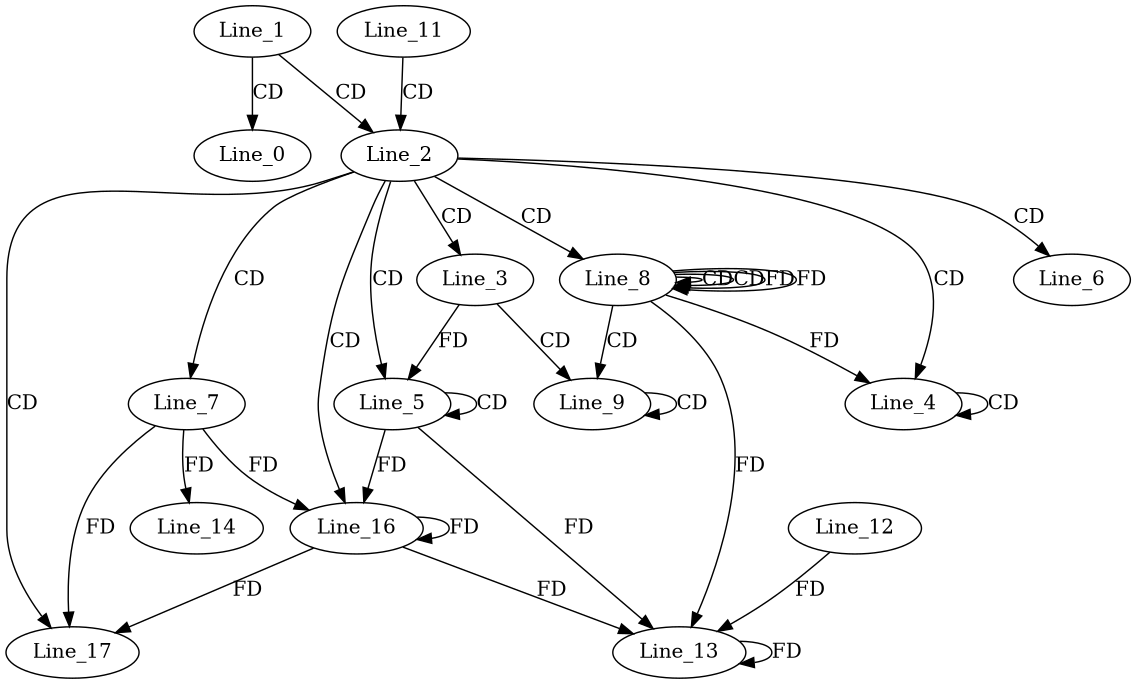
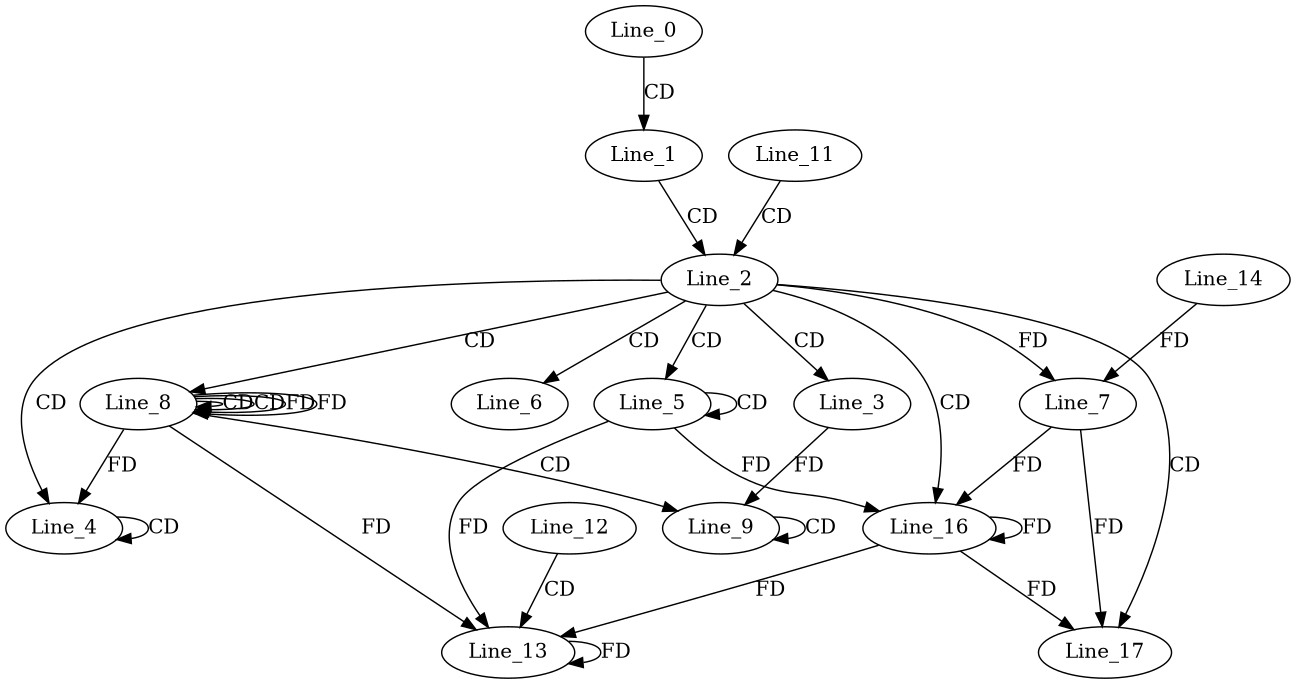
(252, 86) -> (644, 86)
(250, 280) -> (1034, 342)
(438, 336) -> none
(555, 342) -> (809, 466)
(183, 459) -> (1156, 338)
(811, 590) -> (560, 590)
